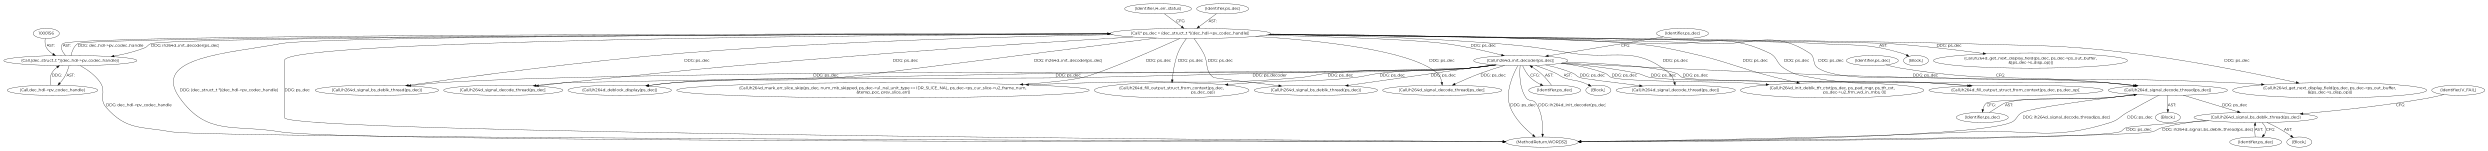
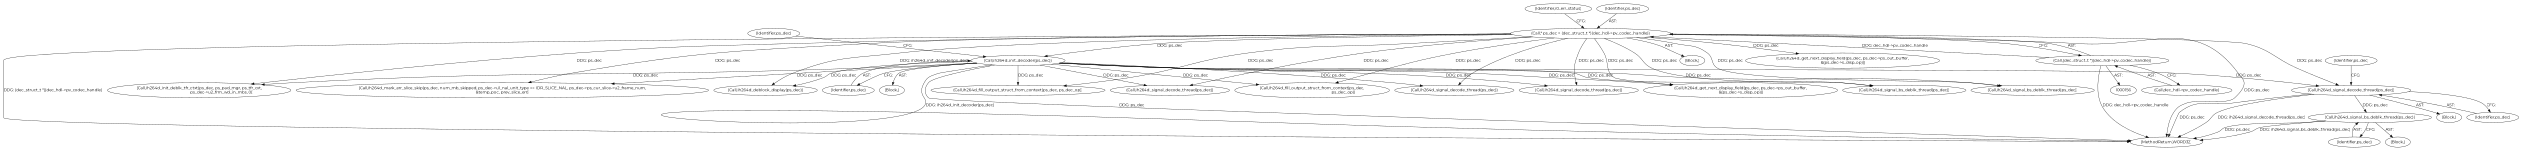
(1158, 9) -> (1558, 9)
(185, 46) -> (2044, 46)
(46, 48) -> (2112, 74)
(57, 75) -> (2152, 75)
(71, 75) -> (2172, 75)
(1270, 75) -> (844, 75)
(2458, 90) -> none
